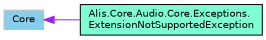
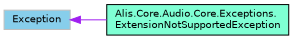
(24, 20) -> (37, 20)
